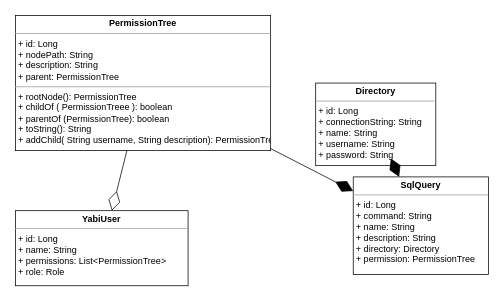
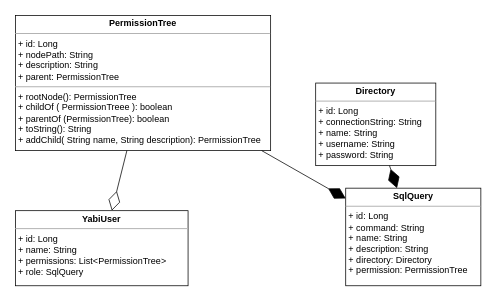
(158, 69) -> (148, 69)
(420, 225) -> (413, 237)
(94, 237) -> (94, 237)
